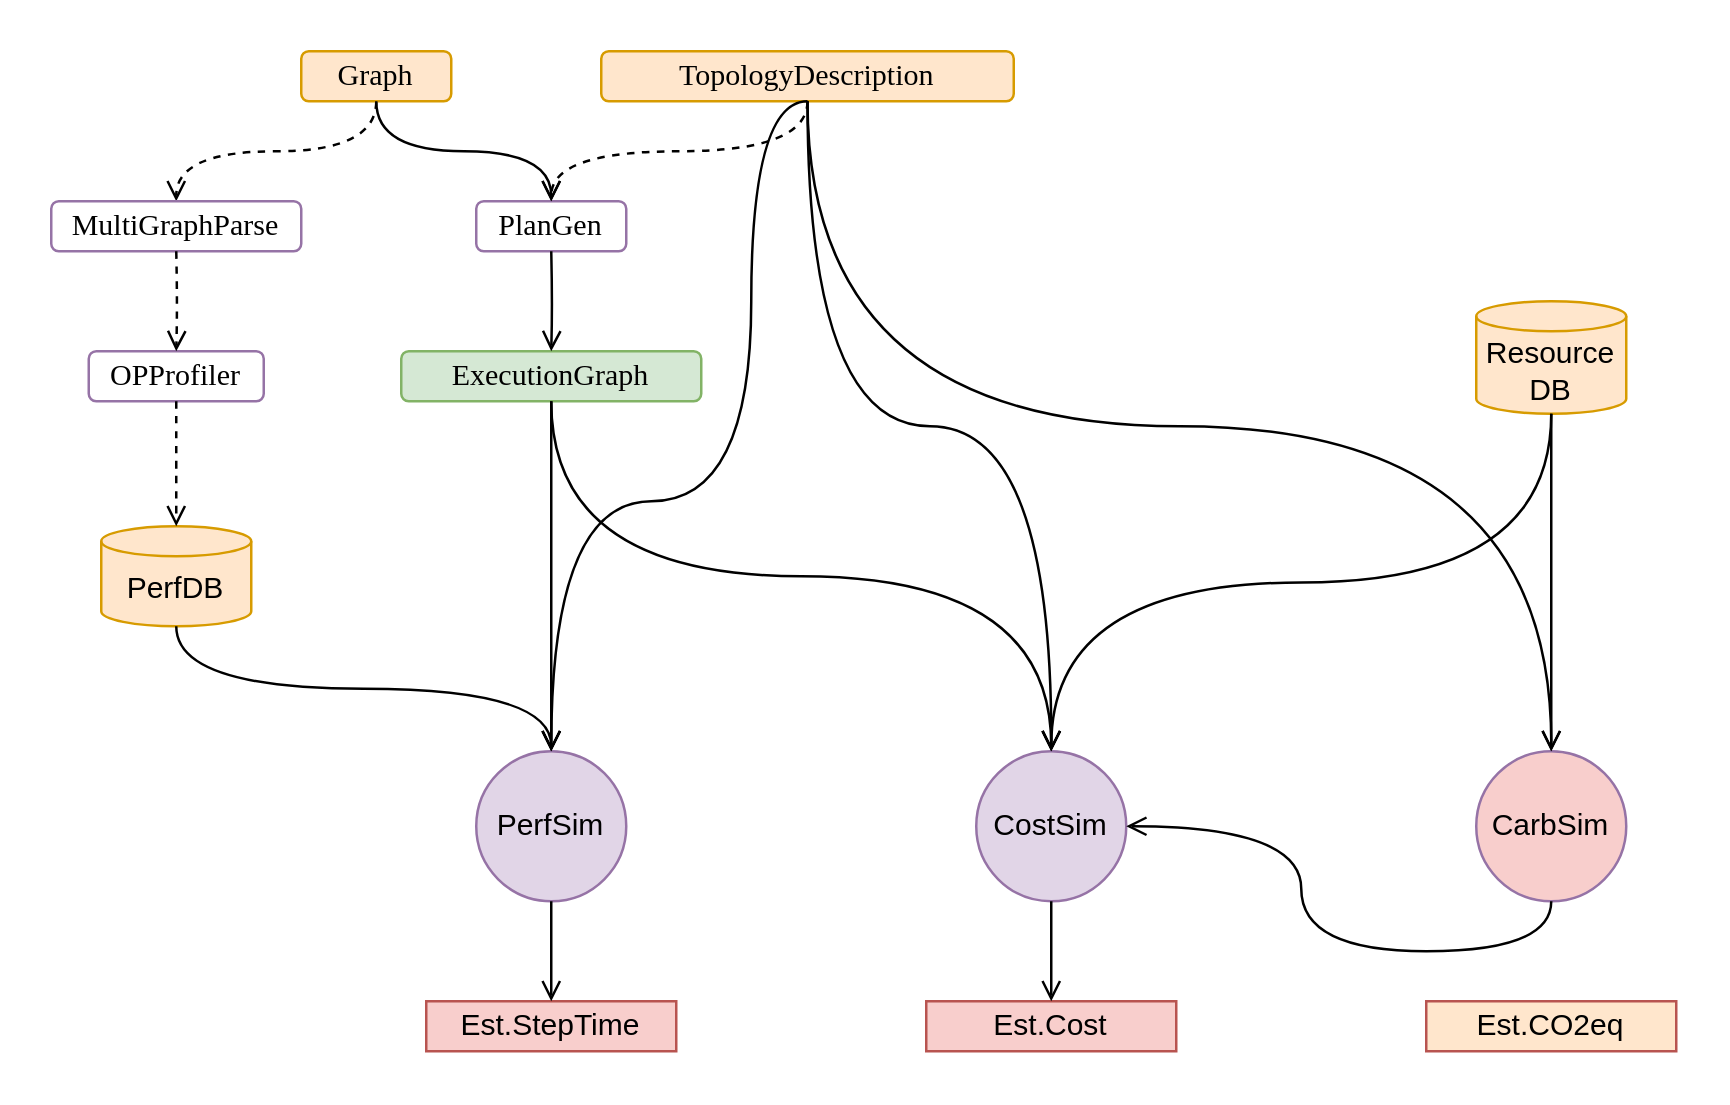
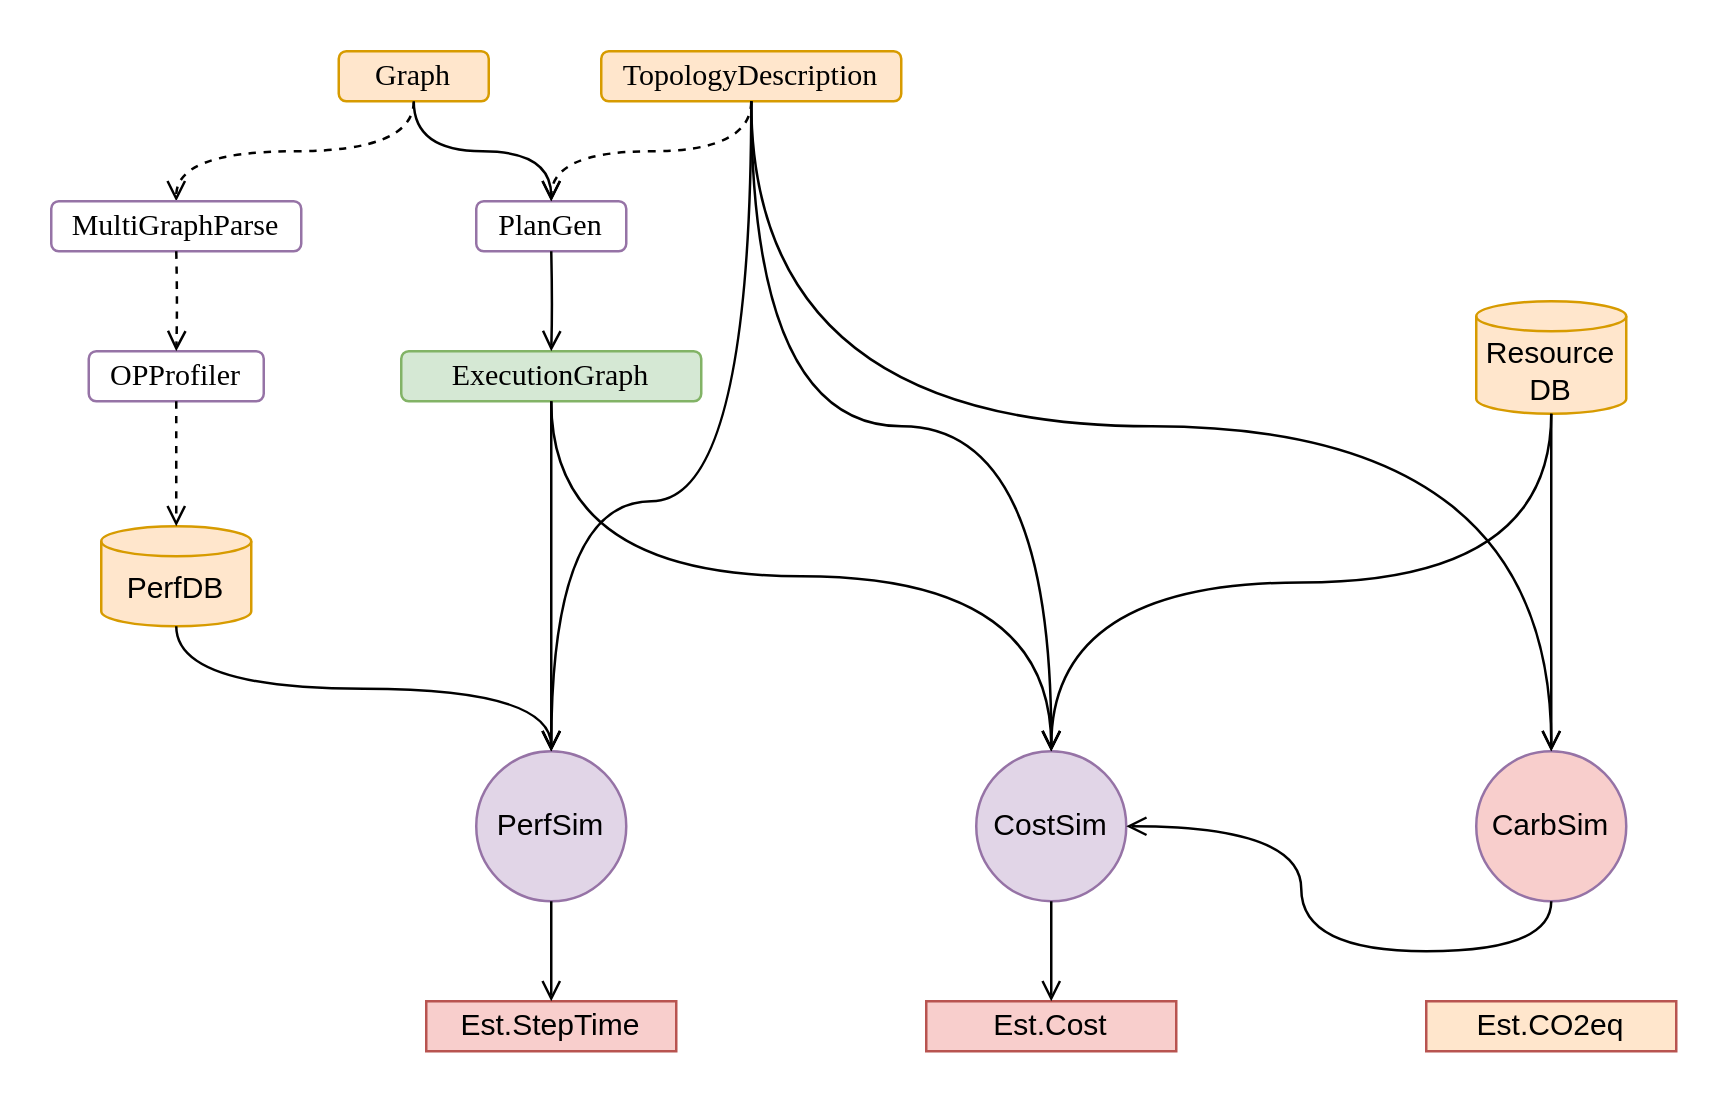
(376, 76) -> (414, 76)
(808, 76) -> (751, 76)
